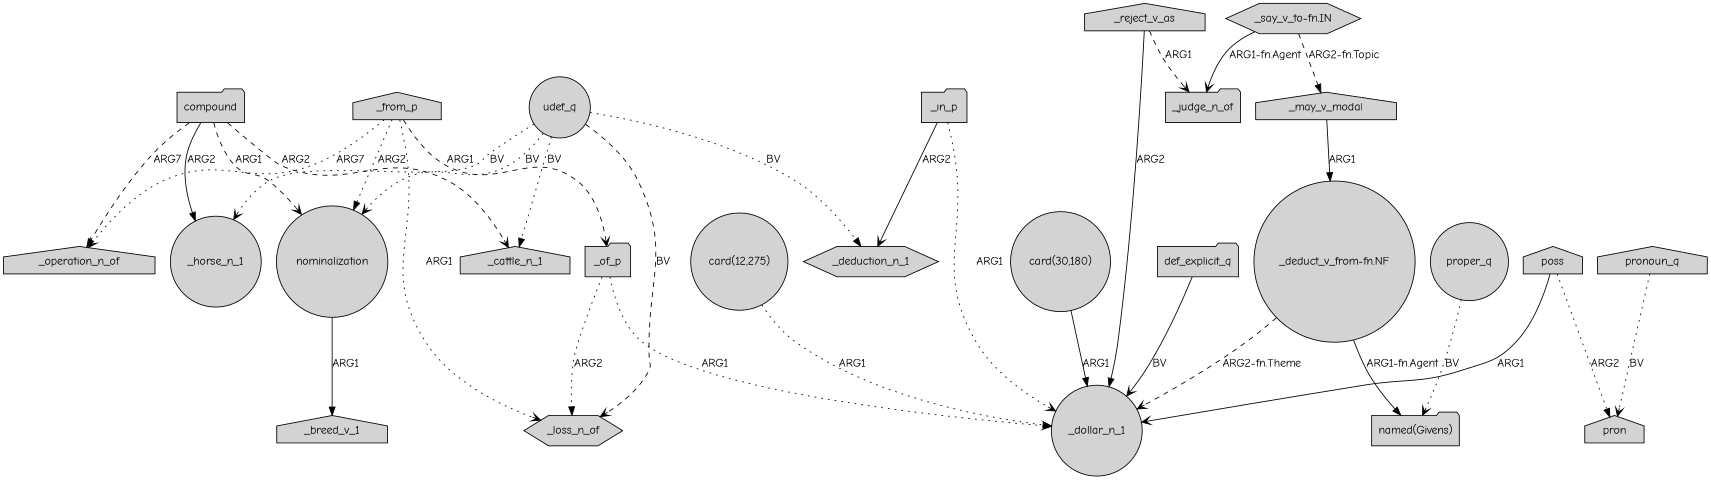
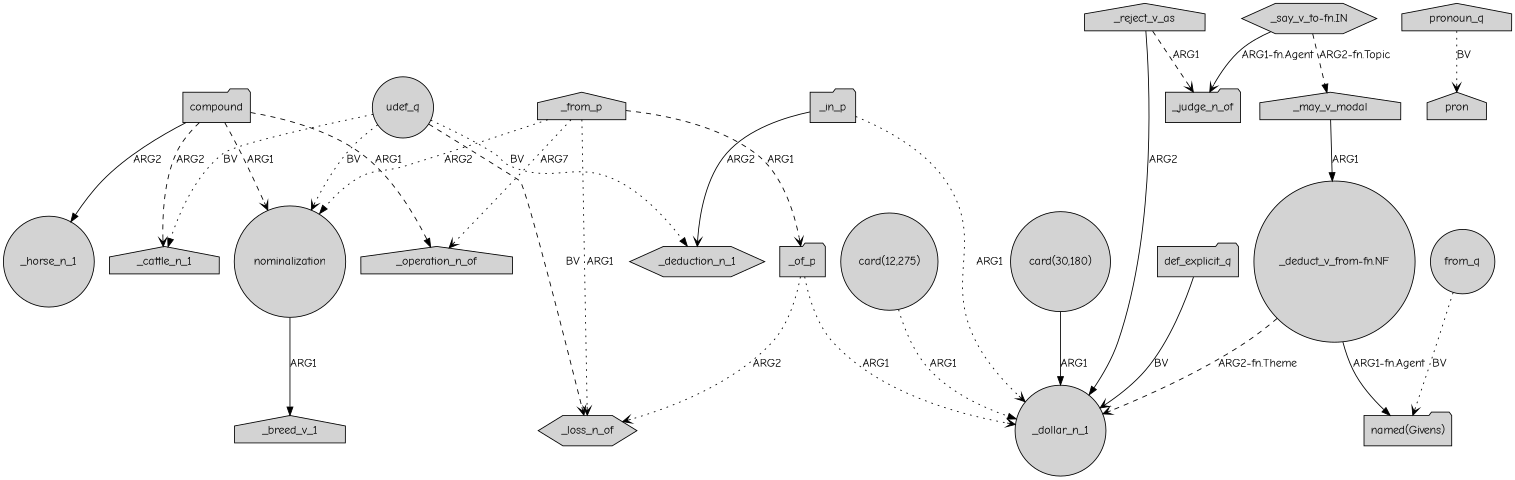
(168, 160) -> (389, 160)
(466, 168) -> none
(1469, 262) -> (1463, 262)
(1553, 262) -> none
(579, 340) -> (738, 371)
